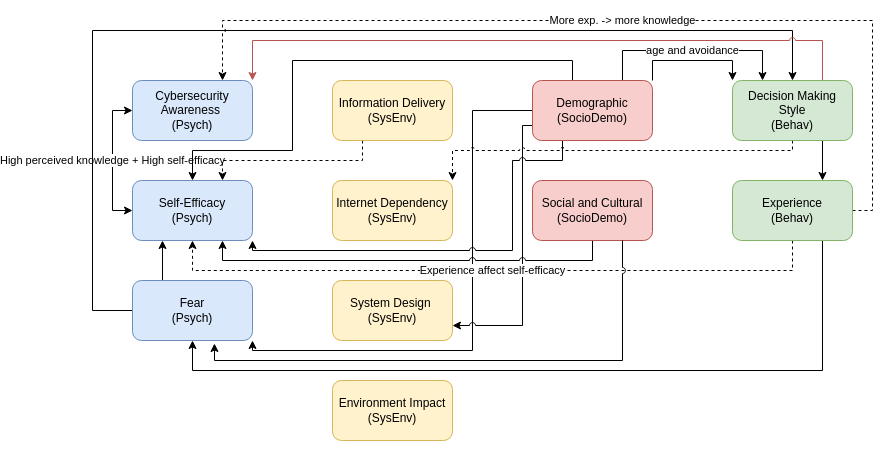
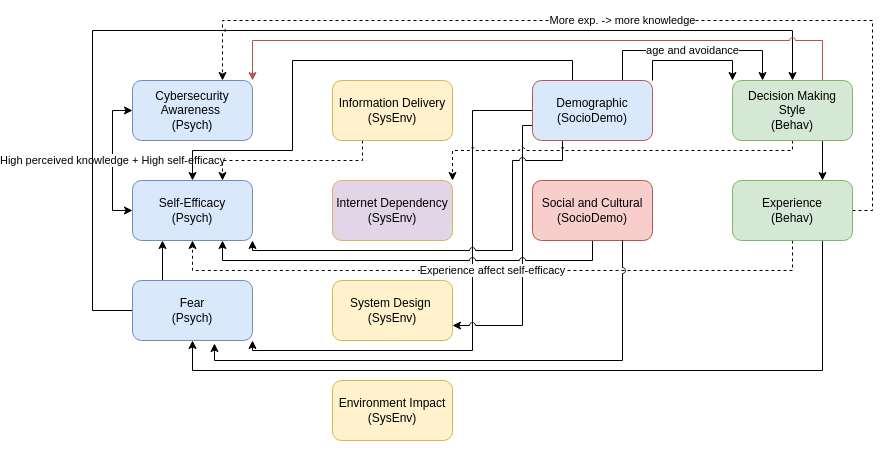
(593, 111) -> (593, 111)
(393, 211) -> (393, 211)
